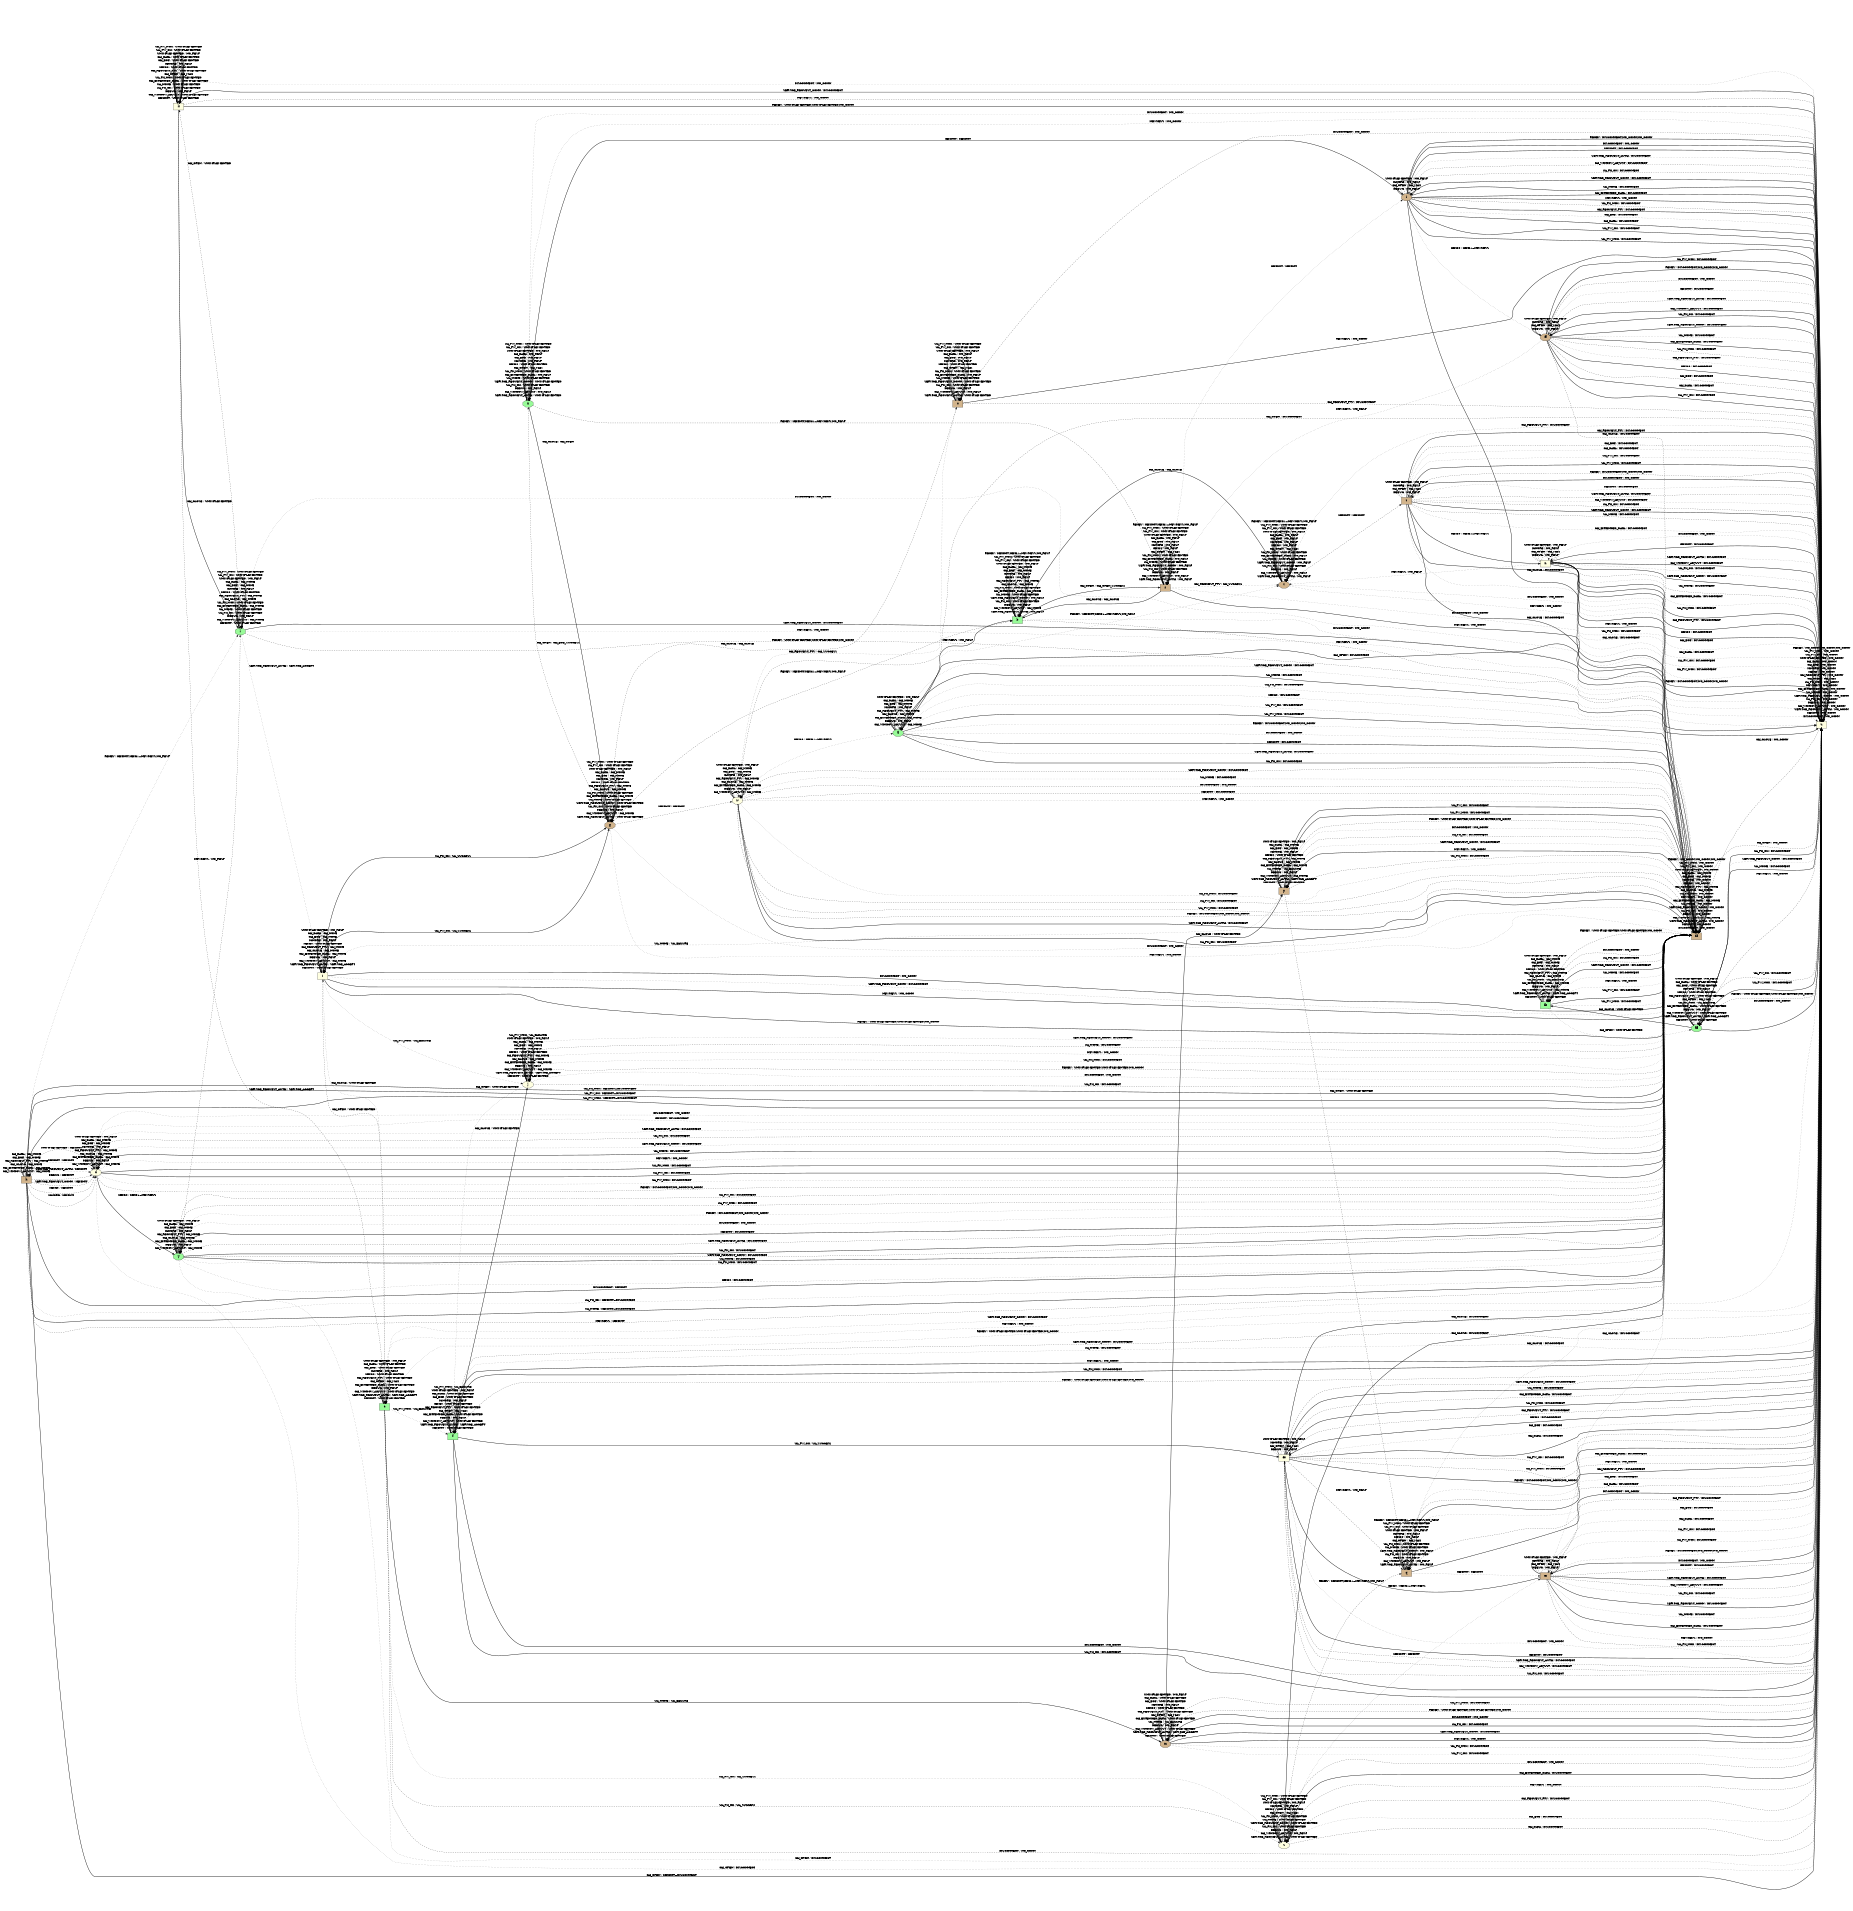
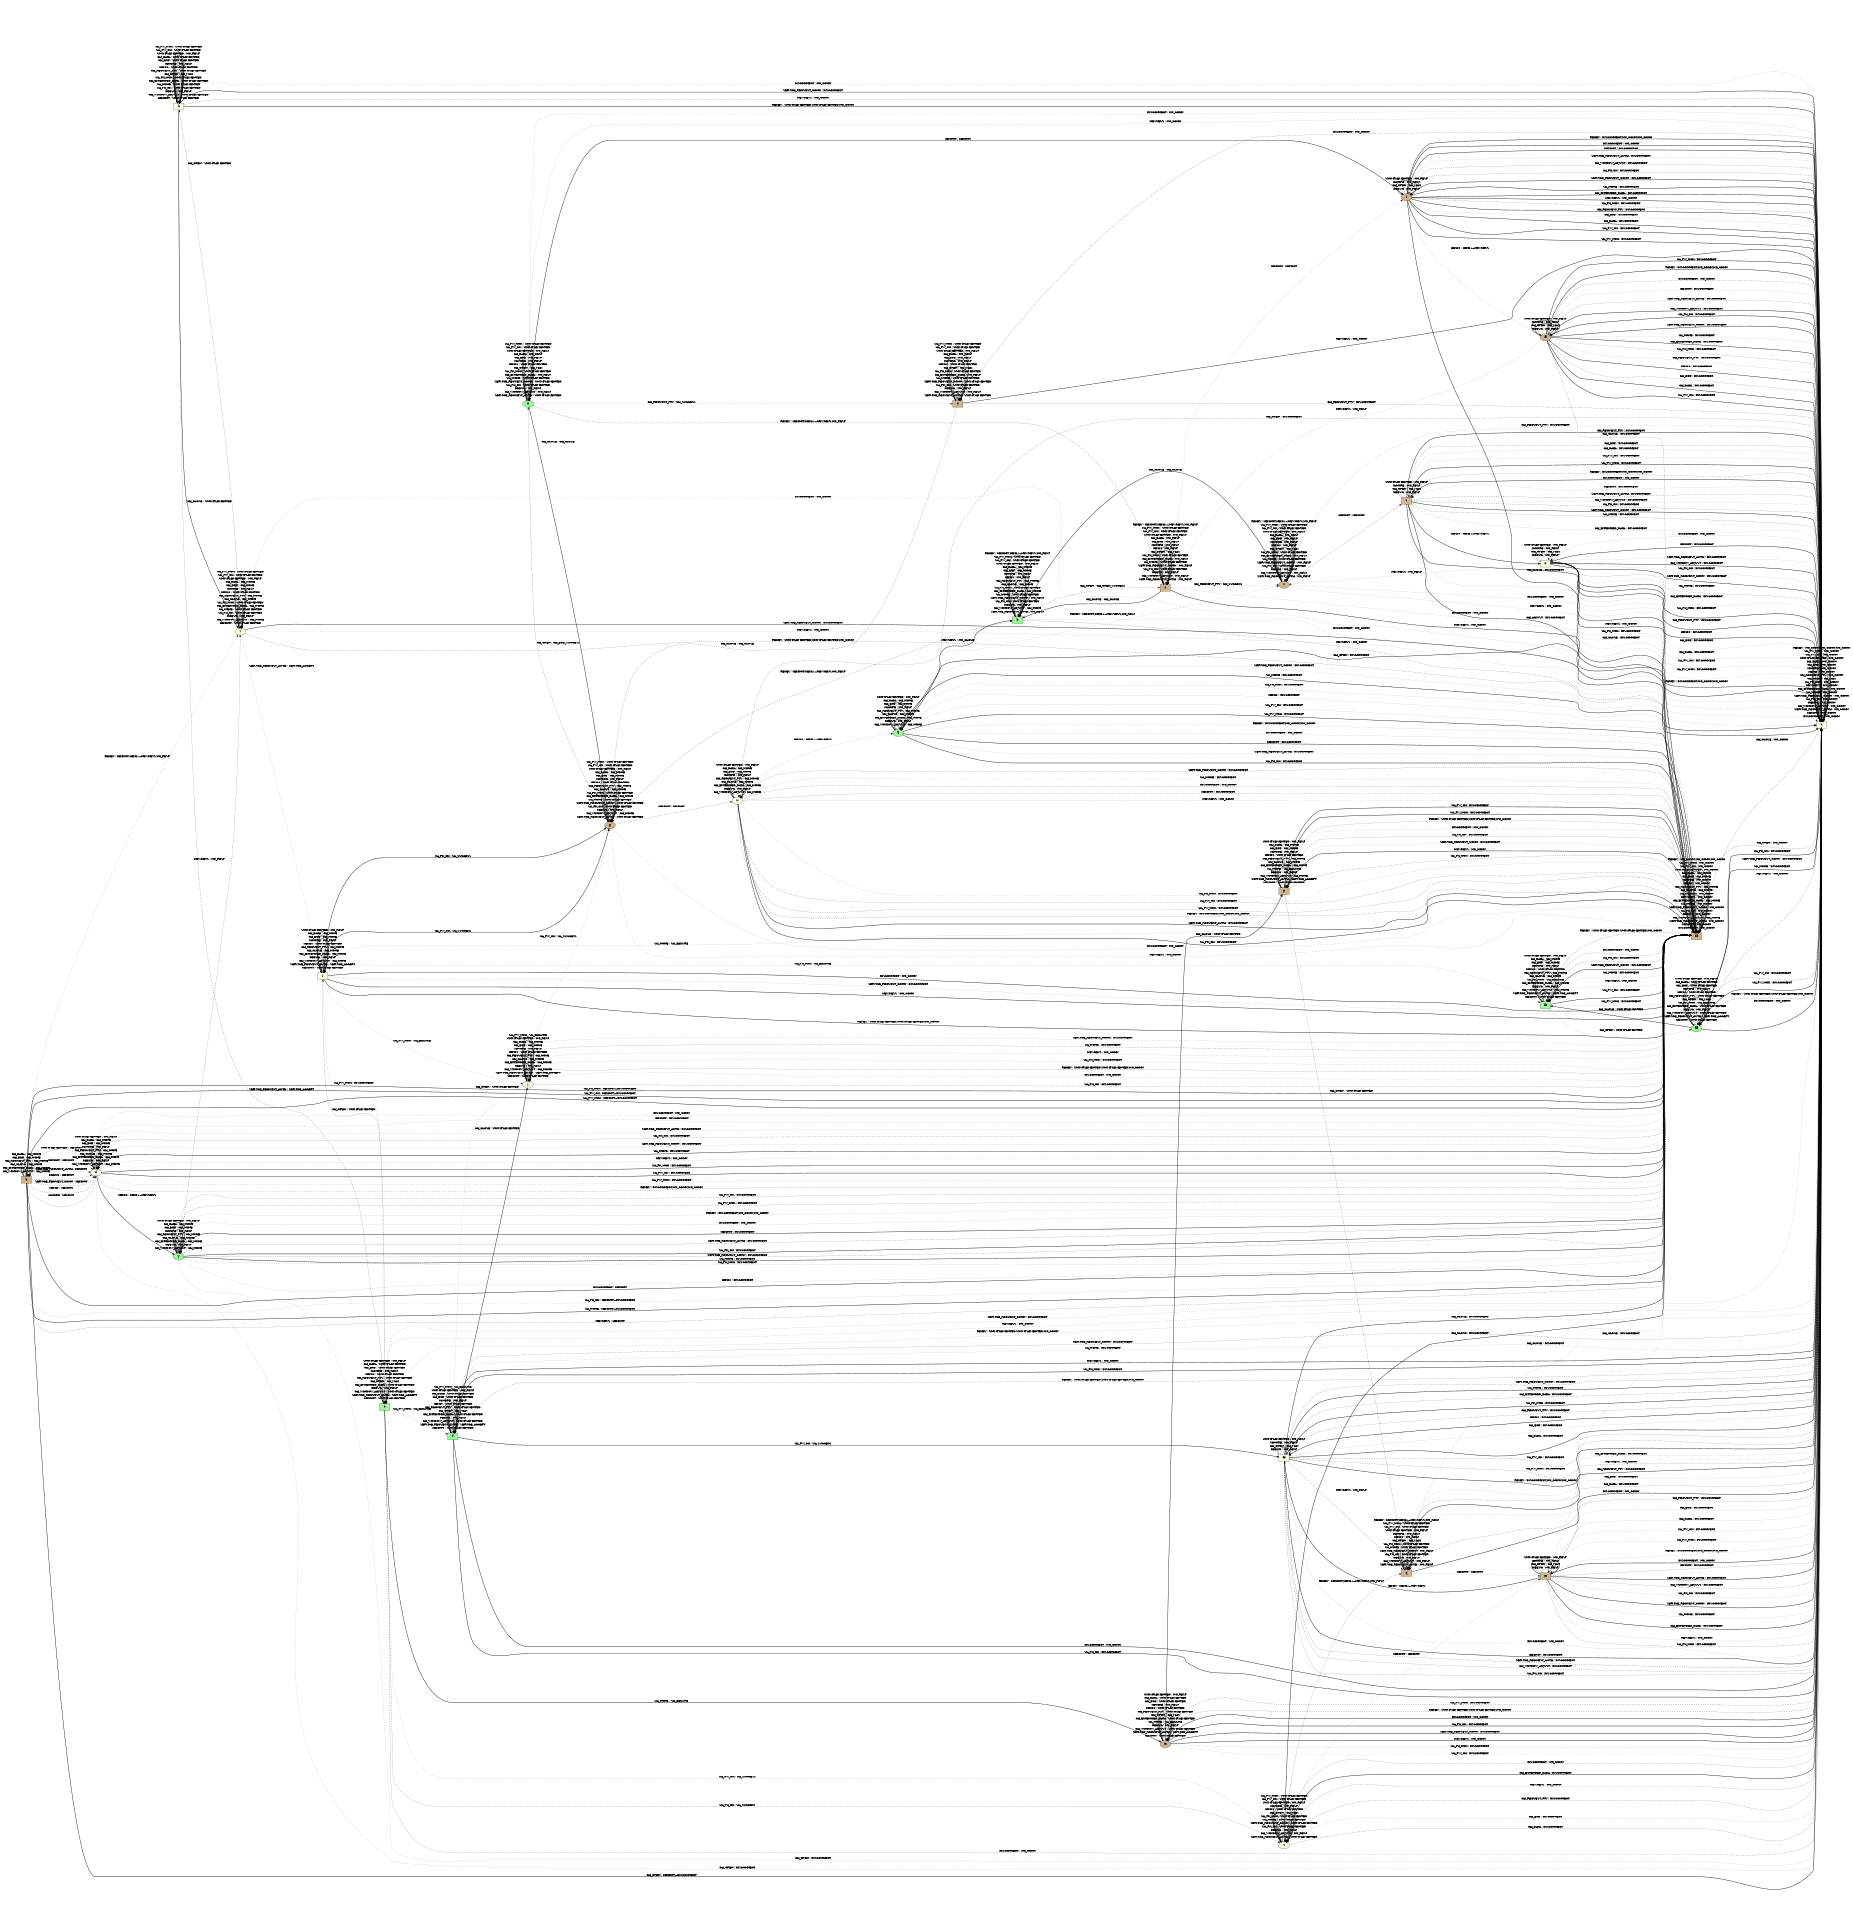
(558, 442) -> (558, 442)
(1088, 592) -> (1088, 592)
(1545, 618) -> (1545, 618)
(240, 632) -> (240, 632)
(958, 640) -> (958, 640)
(890, 654) -> (742, 404)
none -> (572, 957)
none -> (935, 965)
(354, 1083) -> (354, 1083)
